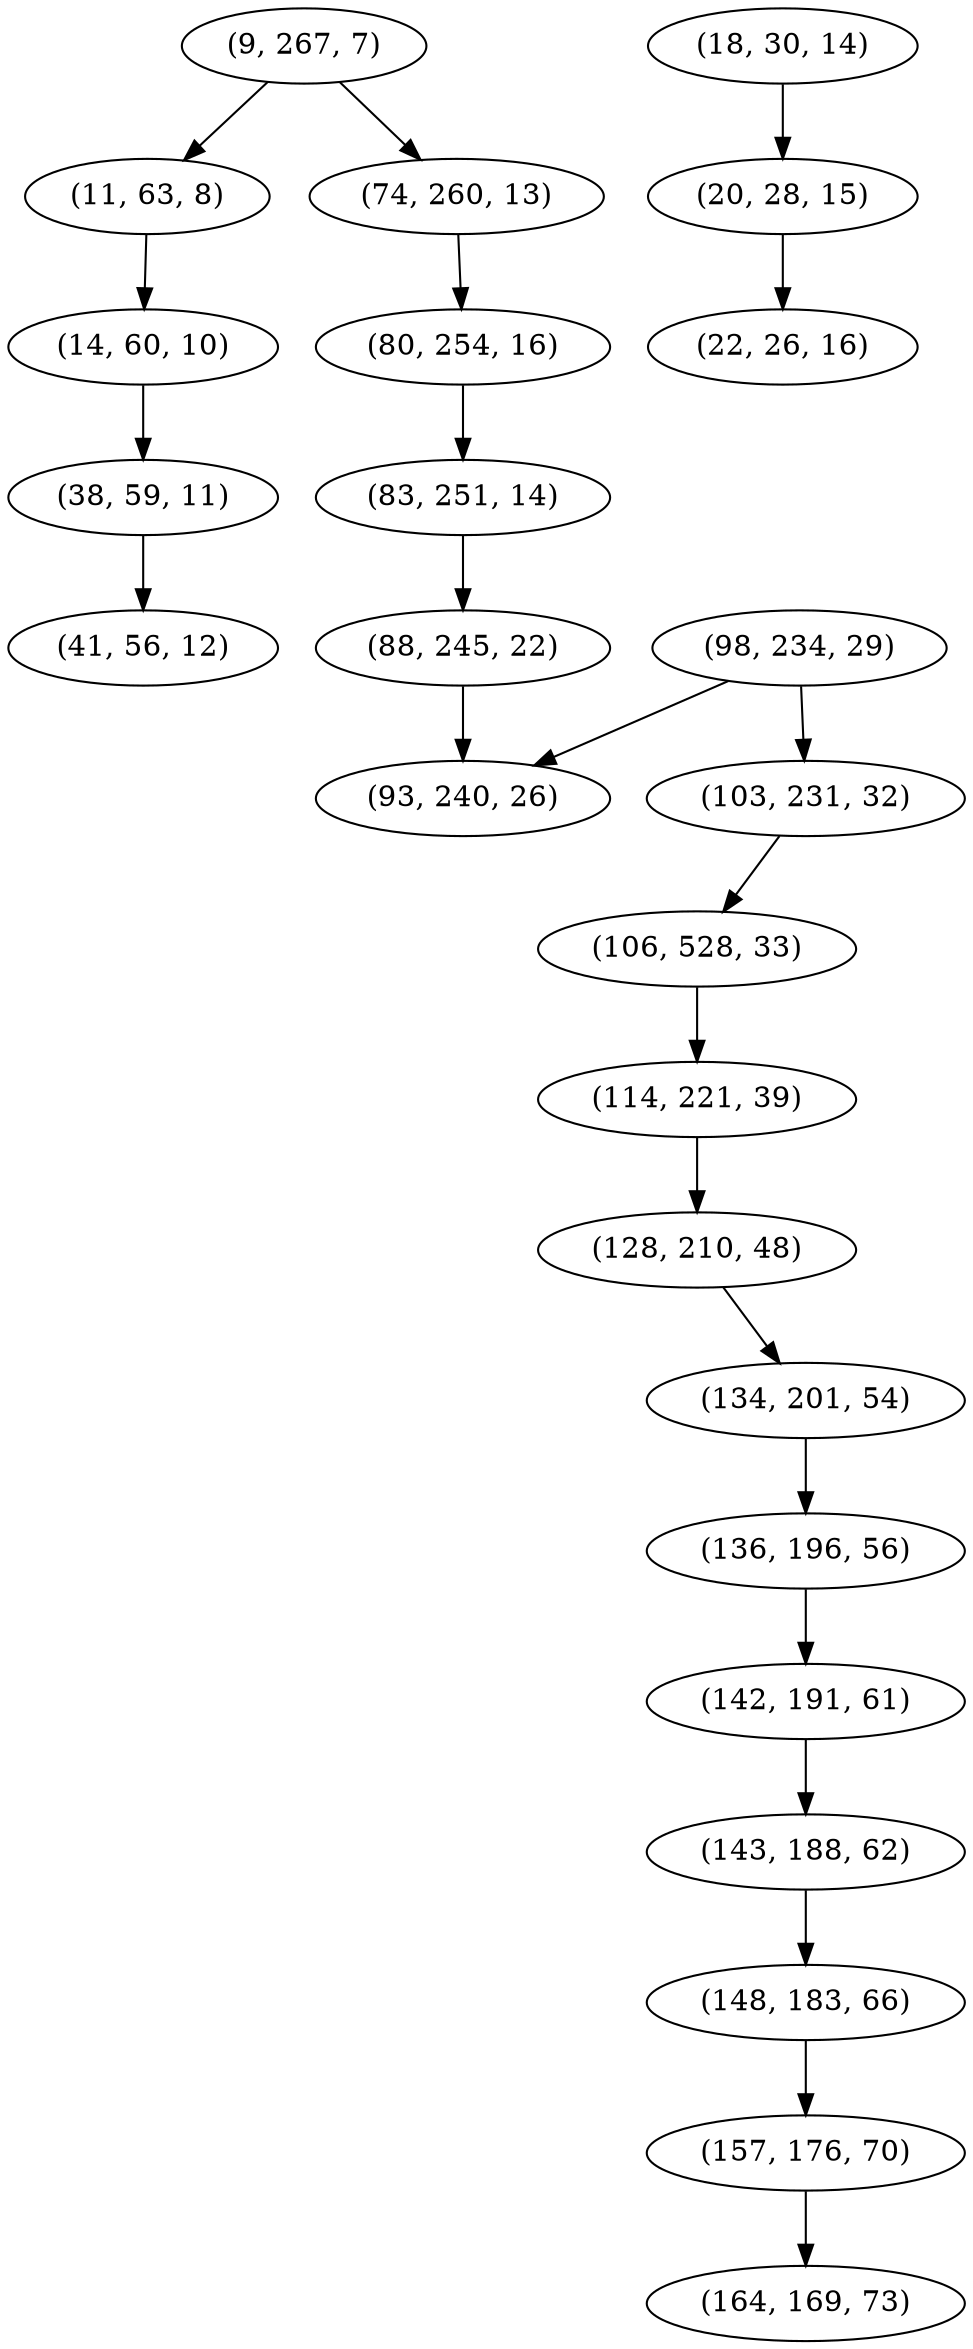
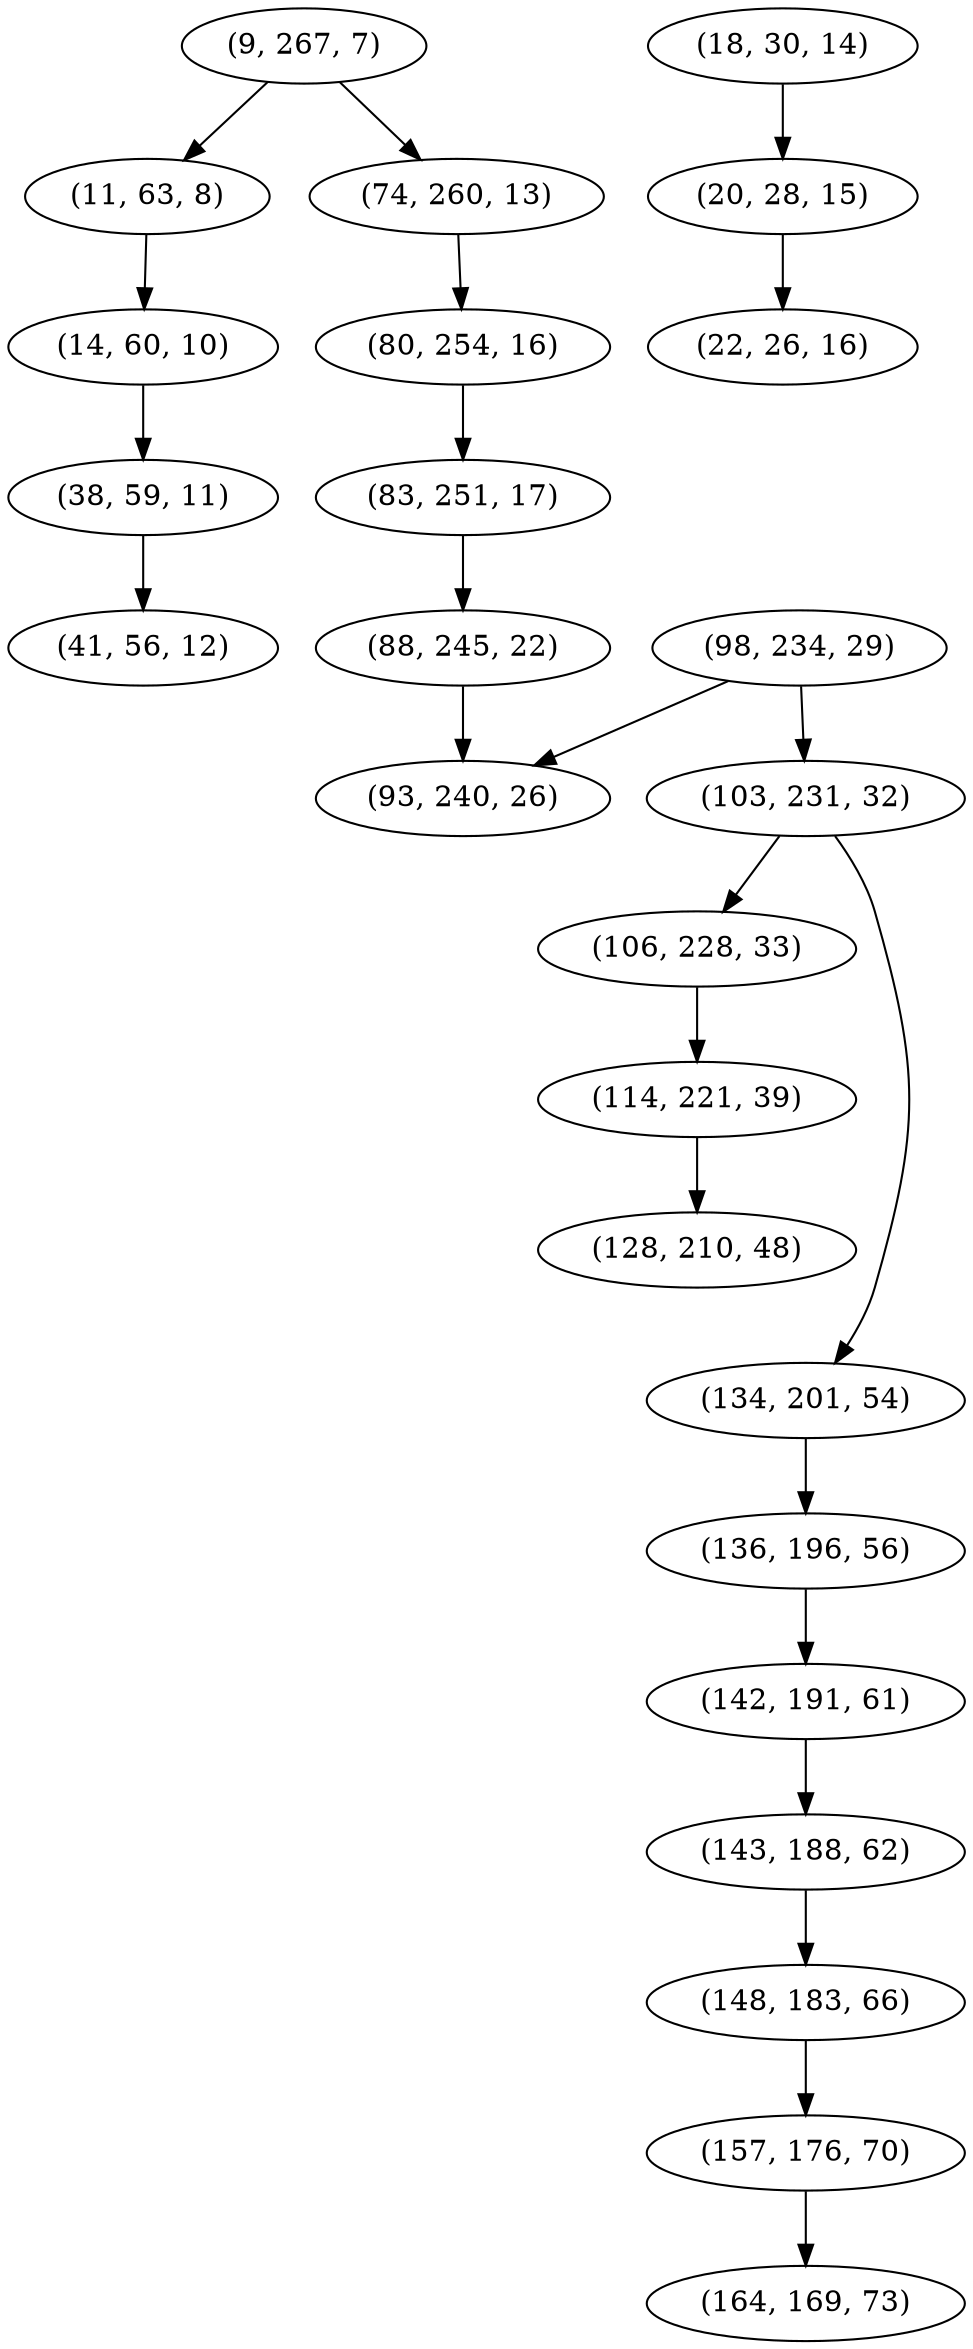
(463, 497) -> (463, 497)
(697, 949) -> (697, 949)
(745, 1317) -> (909, 1089)
